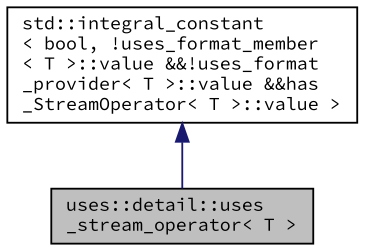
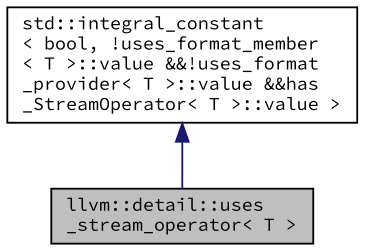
(182, 216) -> (182, 216)
